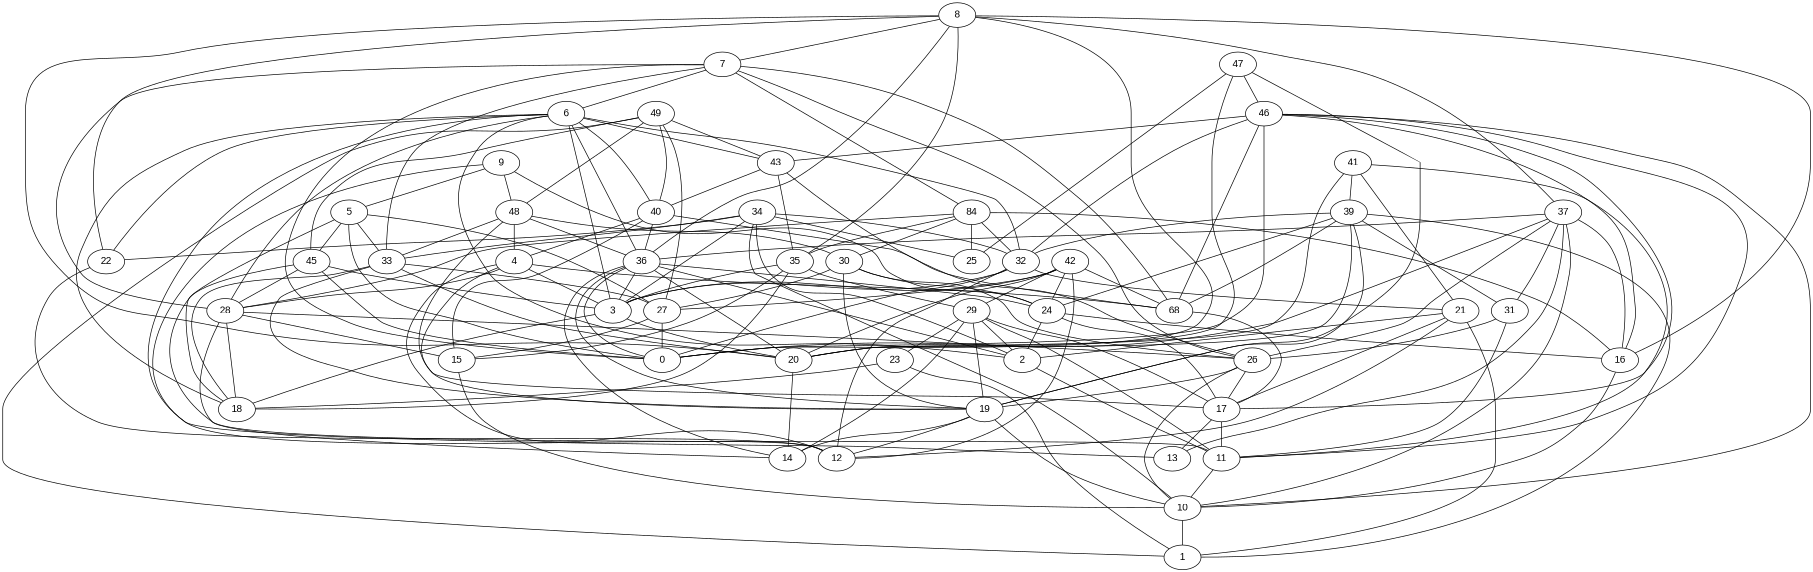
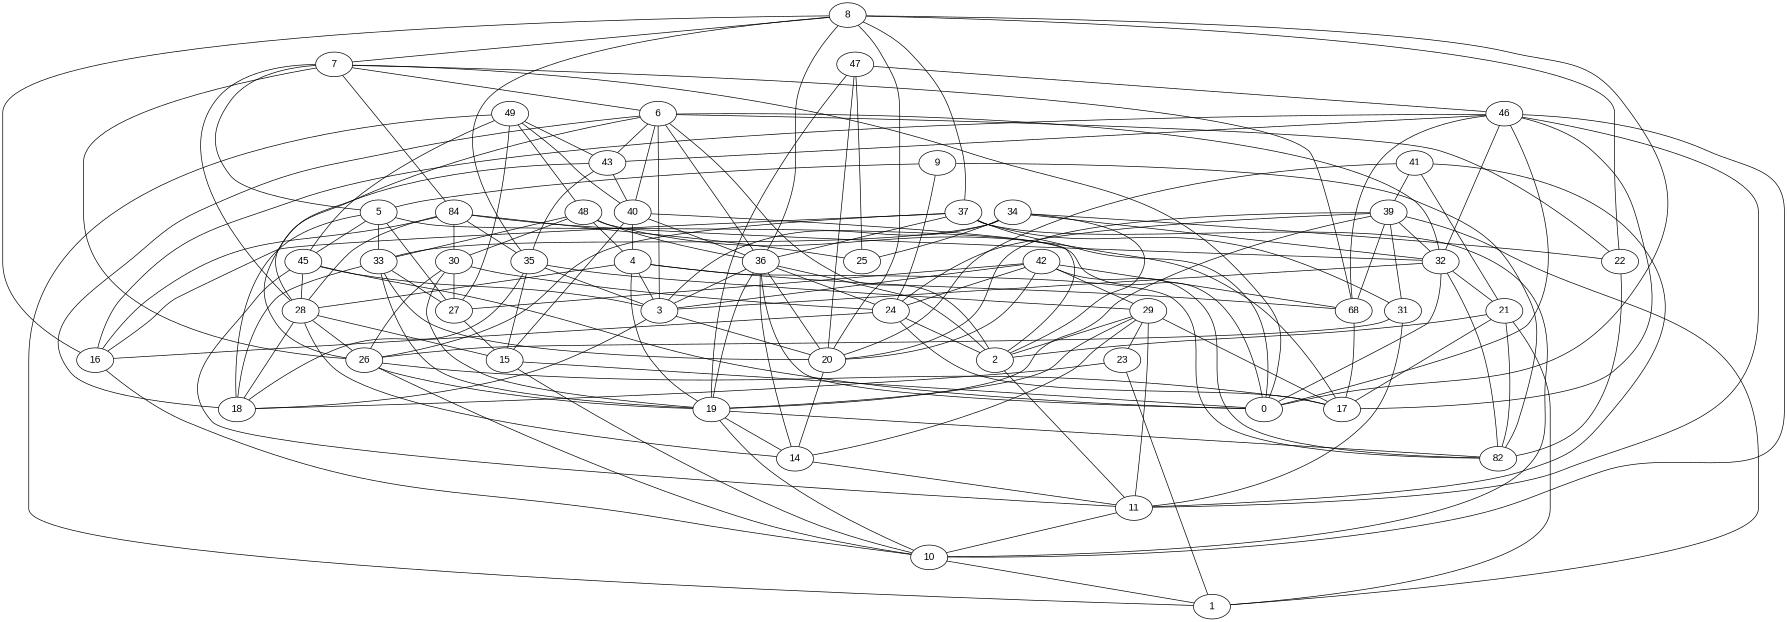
(504, 108) -> (217, 151)
(508, 188) -> none
(820, 238) -> (884, 227)
(662, 336) -> (993, 392)
(949, 361) -> none
(1222, 434) -> (964, 483)
(837, 459) -> (1498, 459)
(1172, 459) -> none
